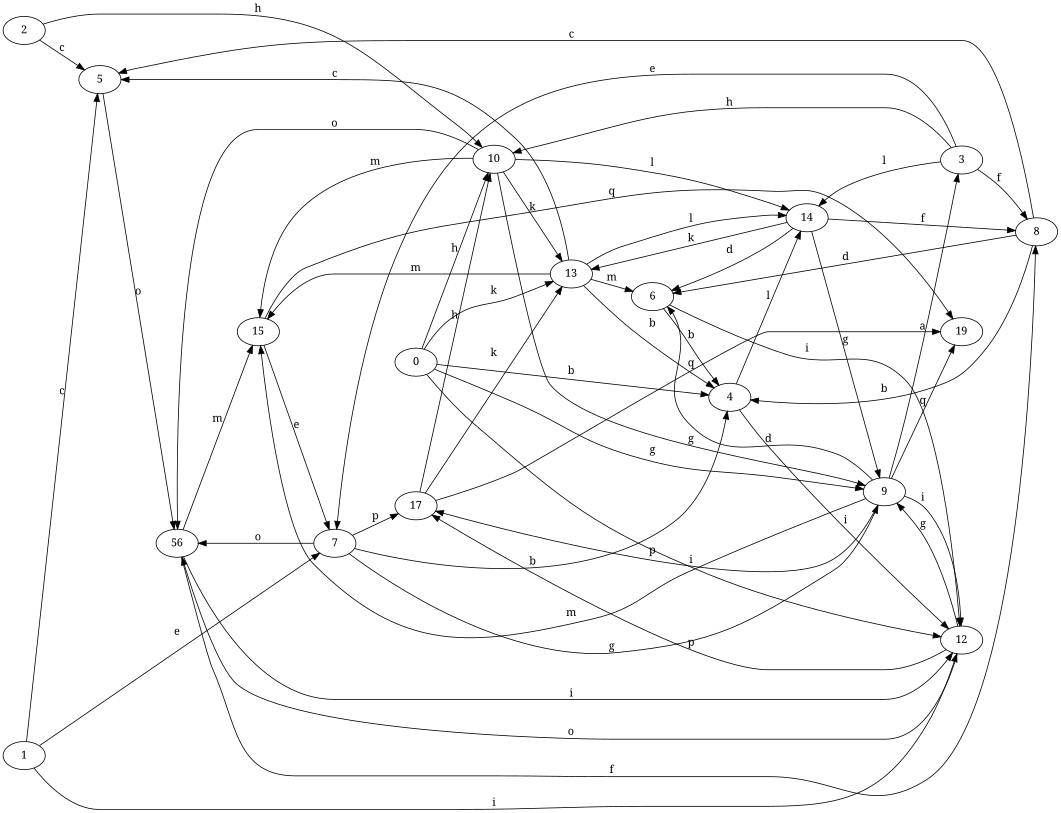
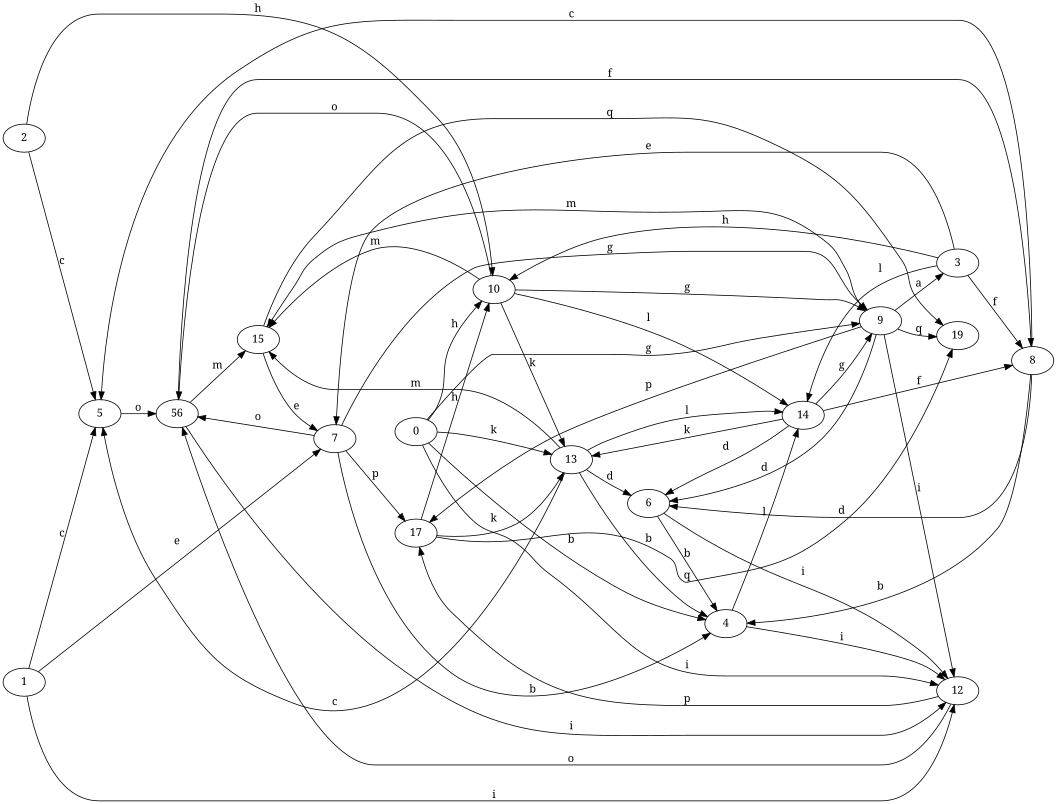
(612, 277) -> (610, 477)
(938, 564) -> none
